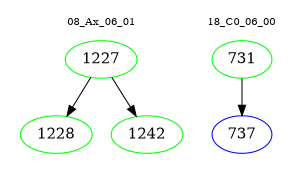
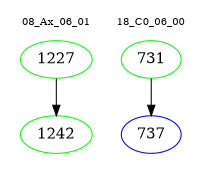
(56, 135) -> none
